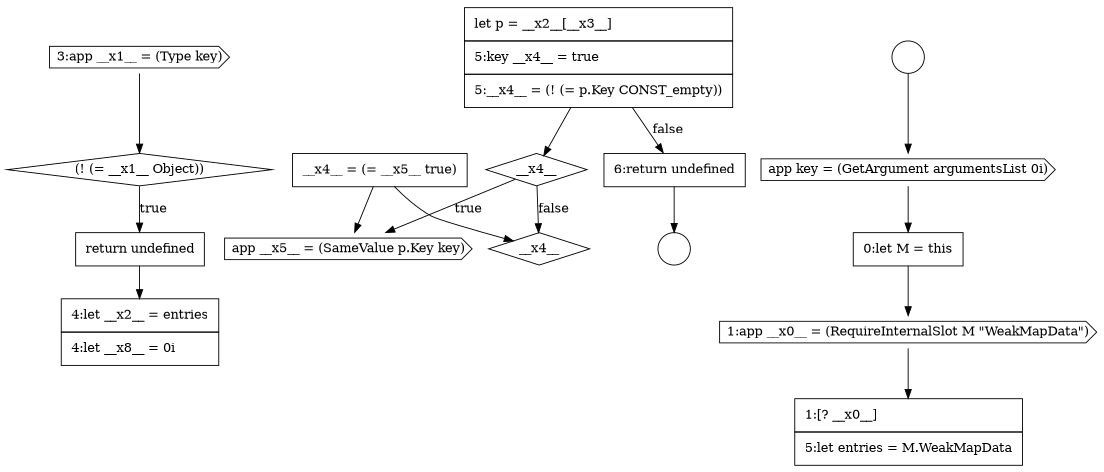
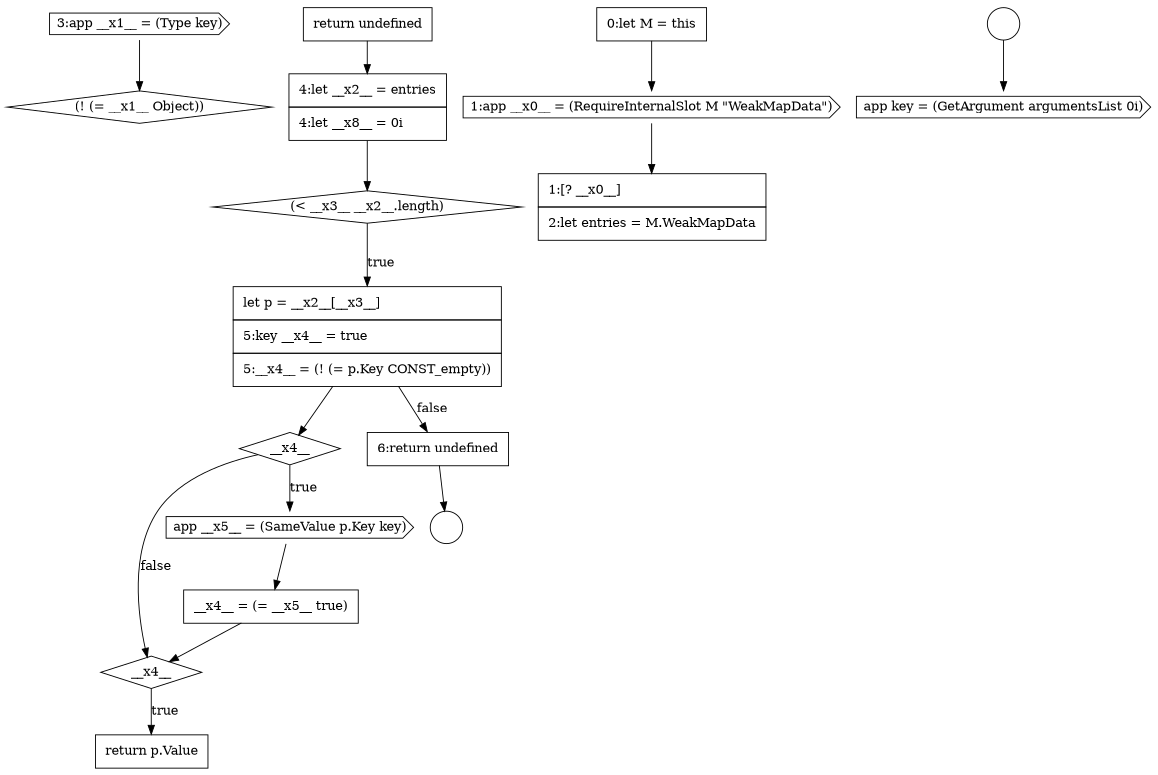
(140, 205) -> none
(366, 205) -> (282, 562)
(908, 205) -> none
none -> (367, 207)
(909, 448) -> (652, 223)
none -> (151, 751)
